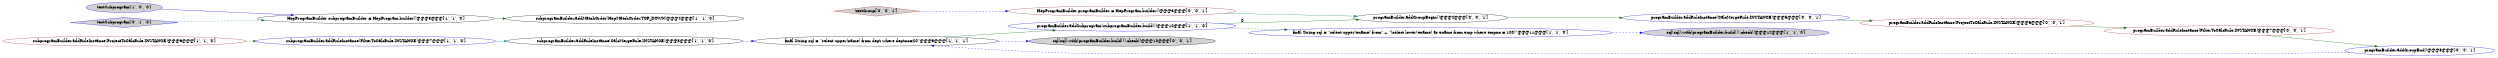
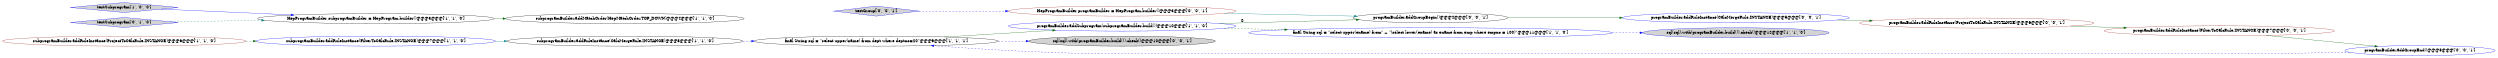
(124, 8) -> (124, 8)
(876, 11) -> (876, 11)
